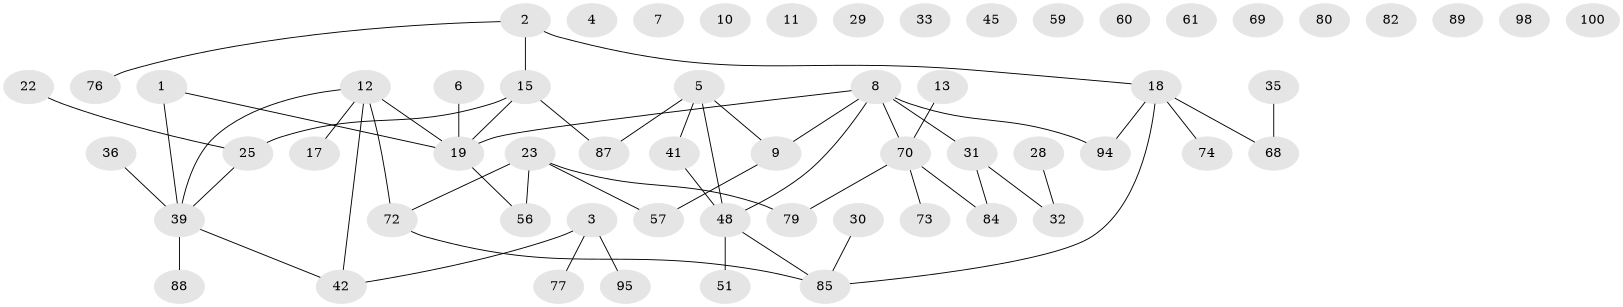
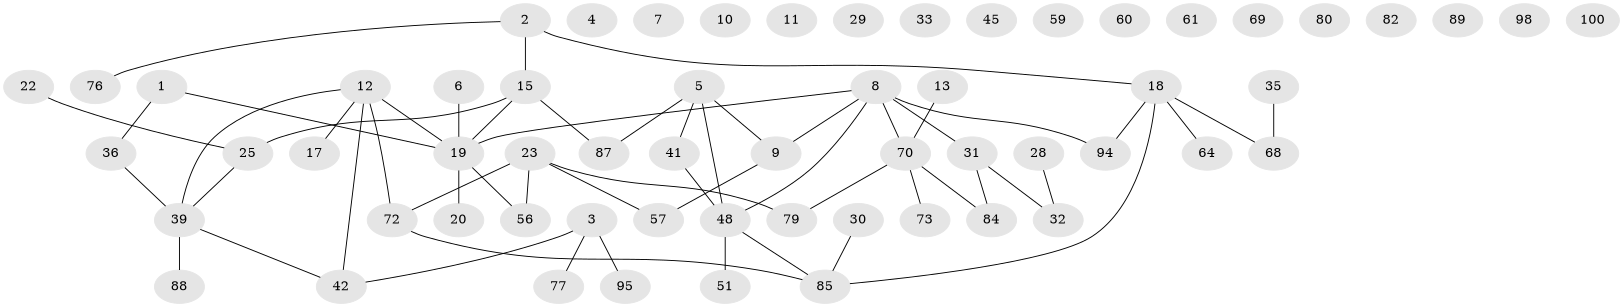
(171, 154) -> (136, 120)
(1207, 154) -> (1207, 154)
none -> (459, 220)
